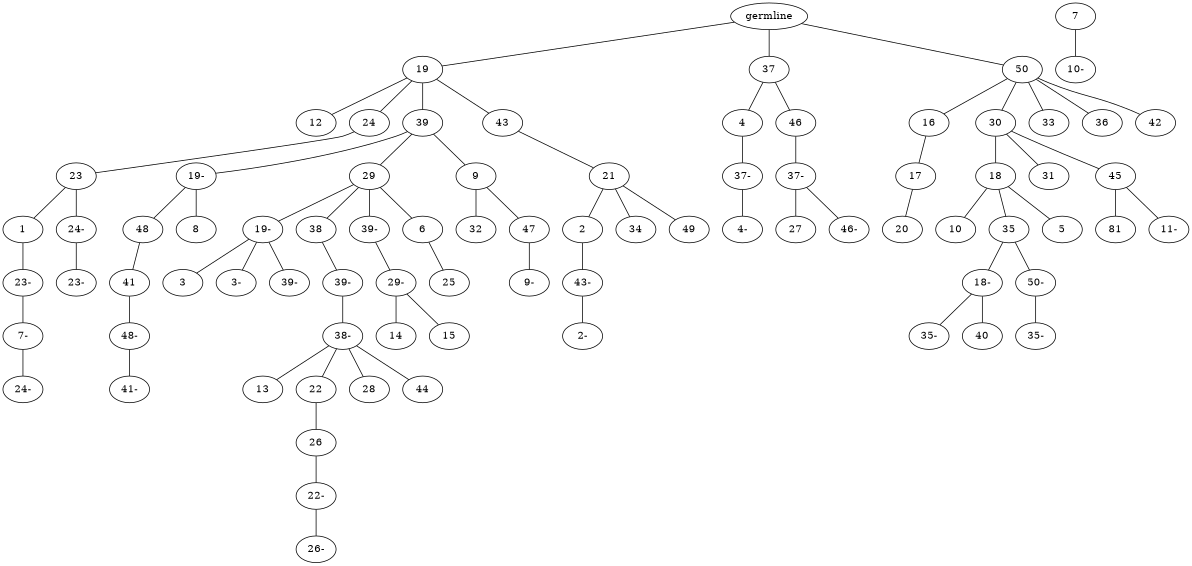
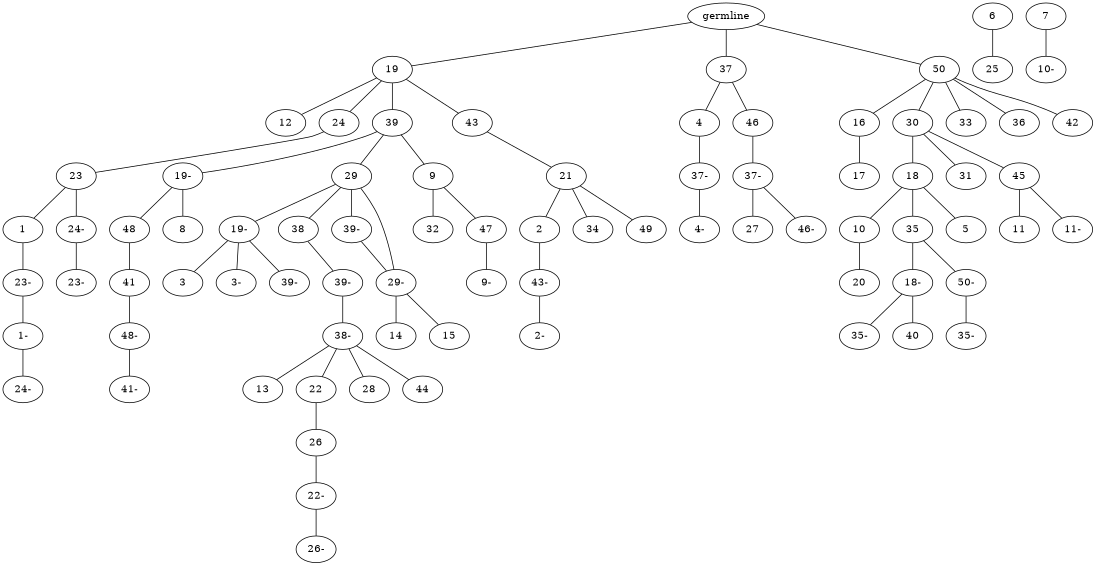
(396, 203) -> (383, 227)
(909, 203) -> (859, 256)
(1116, 229) -> (1019, 229)
(23, 336) -> (23, 336)
